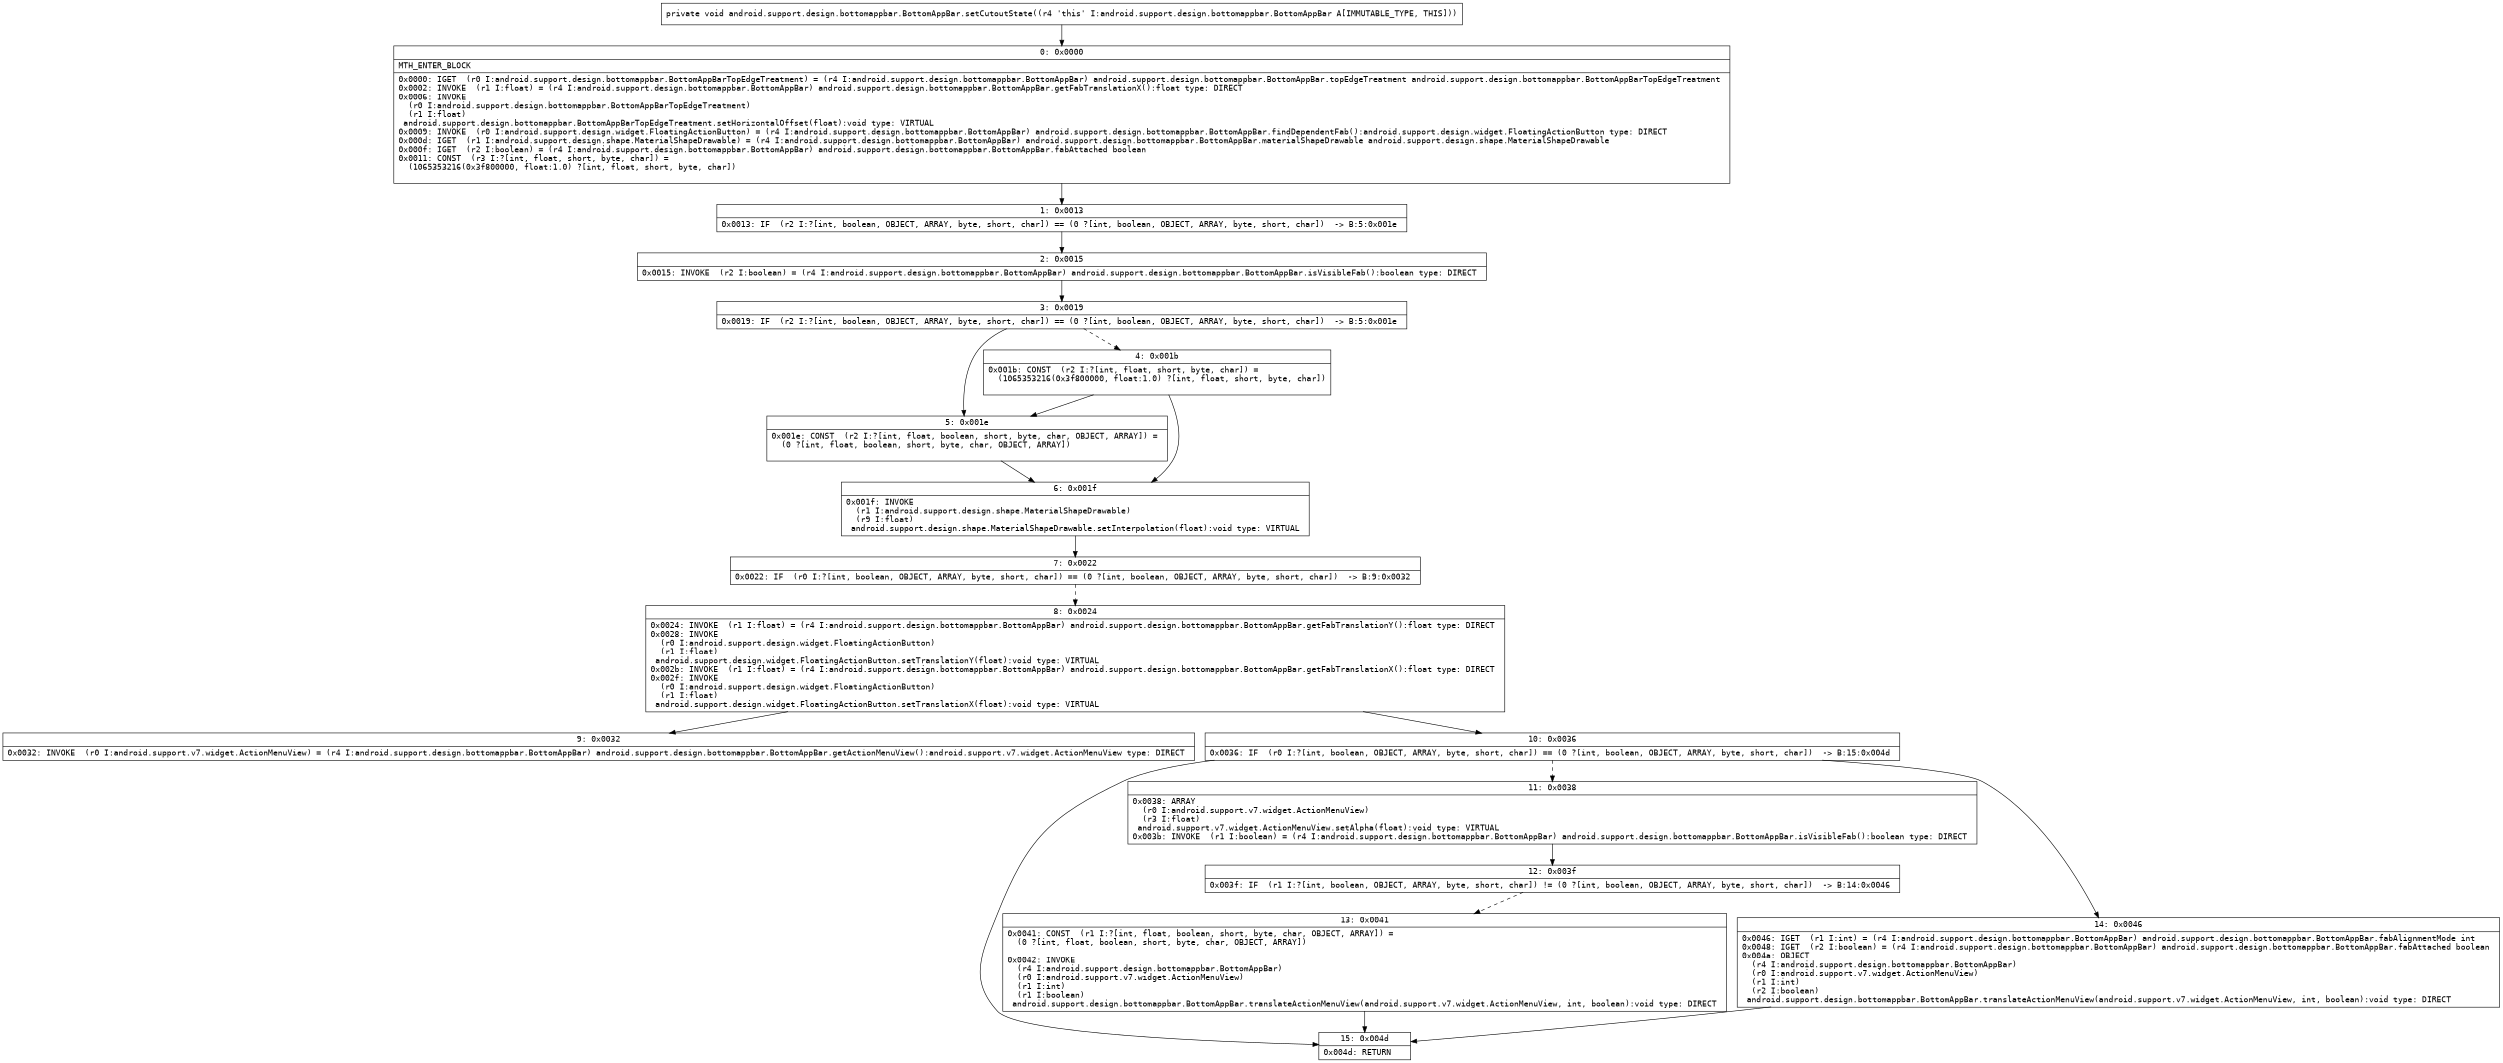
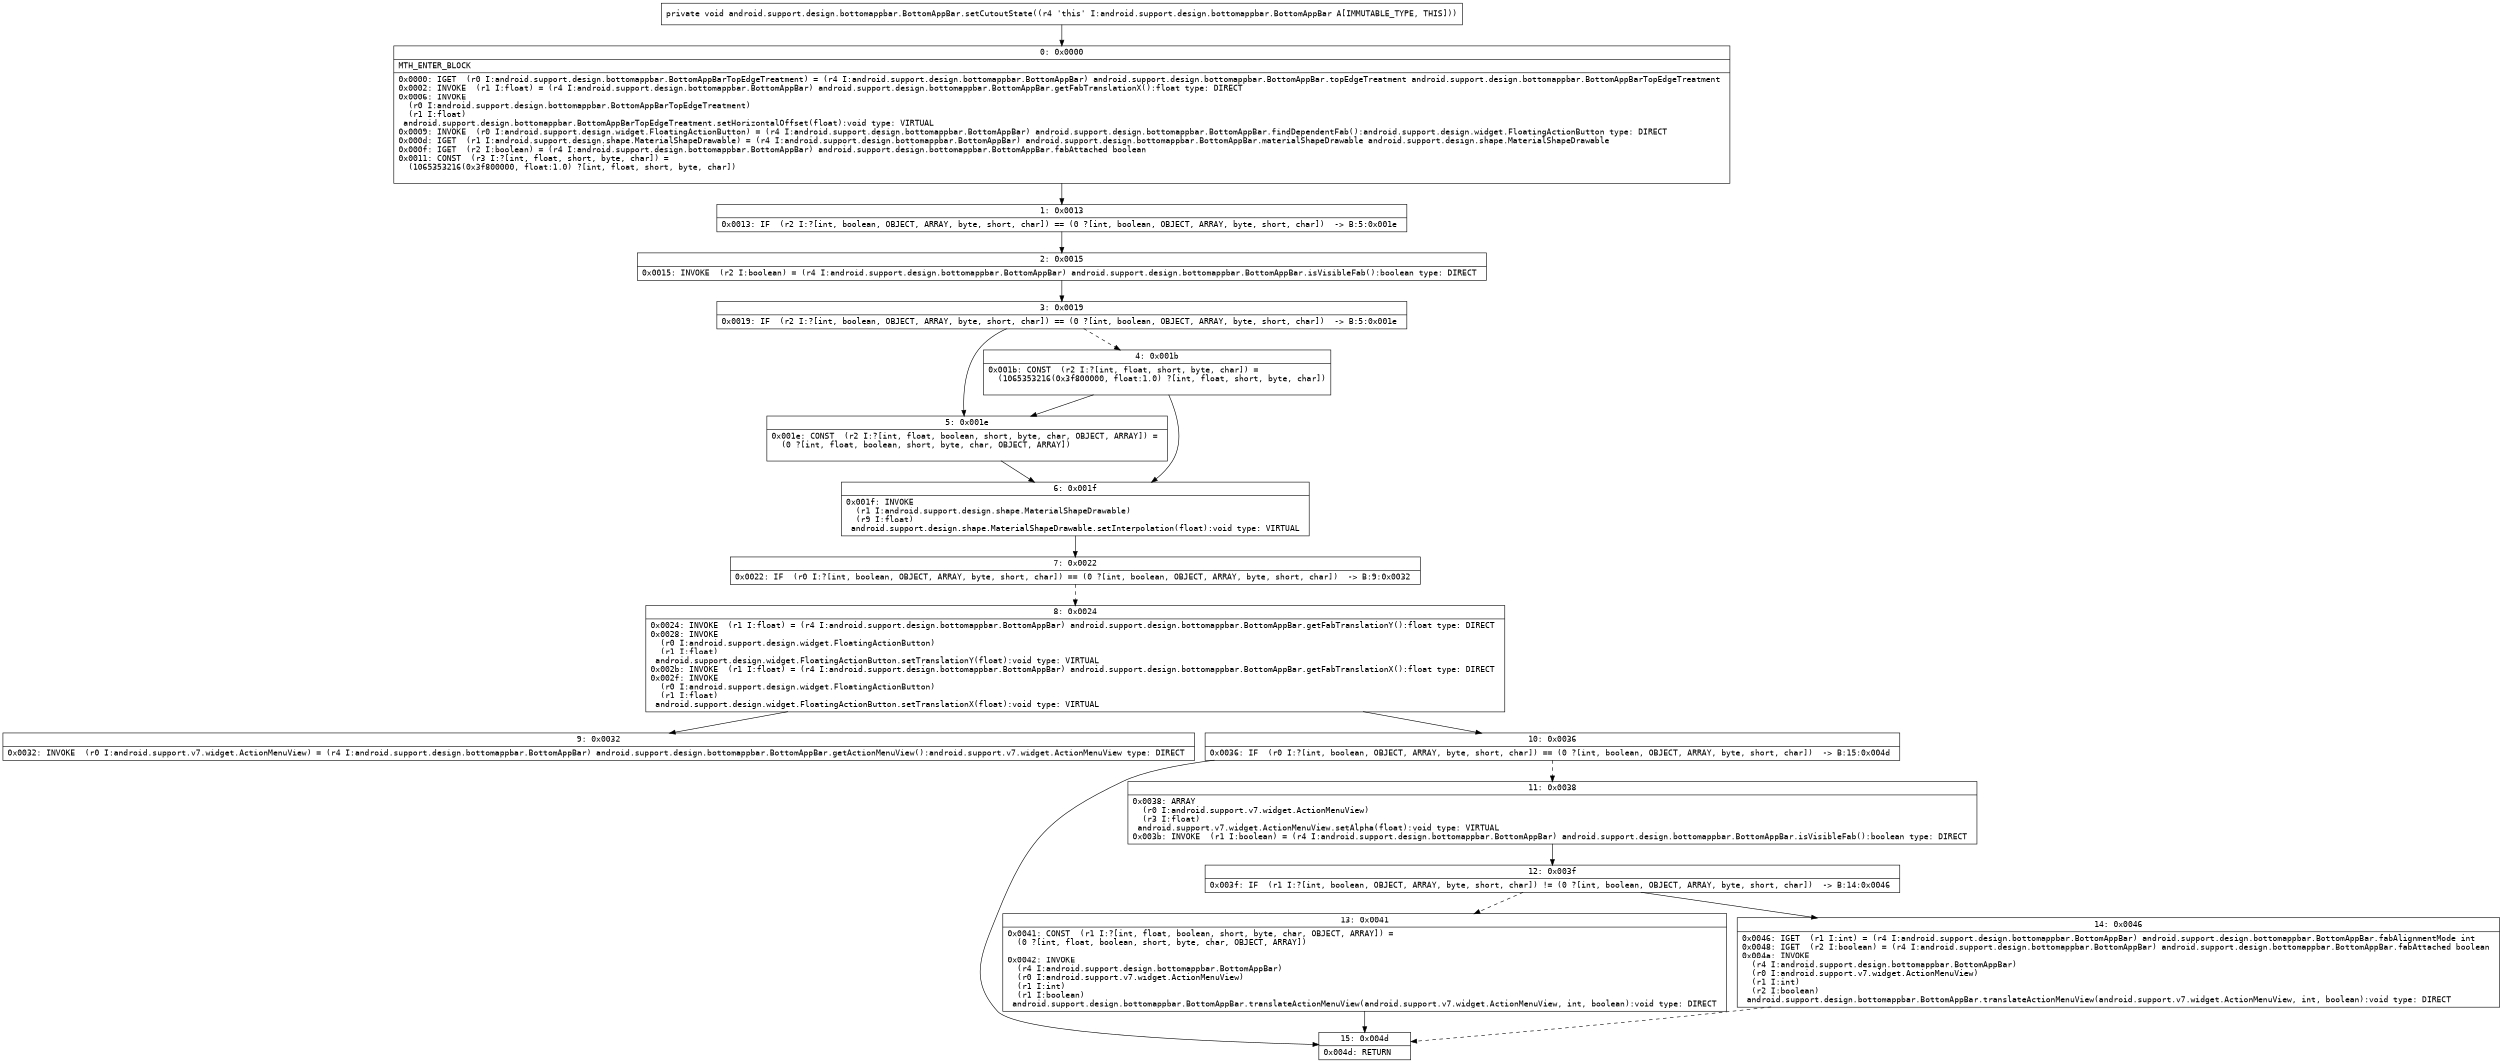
(1988, 785) -> (1726, 905)
(1781, 956) -> (1781, 956)
(1594, 1025) -> (1594, 1025)
